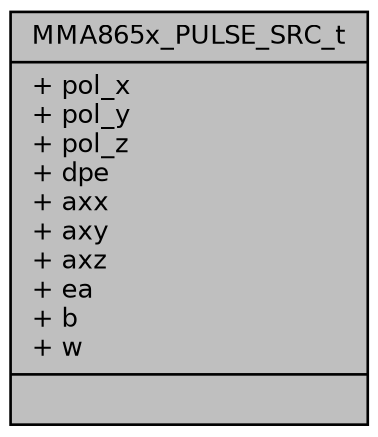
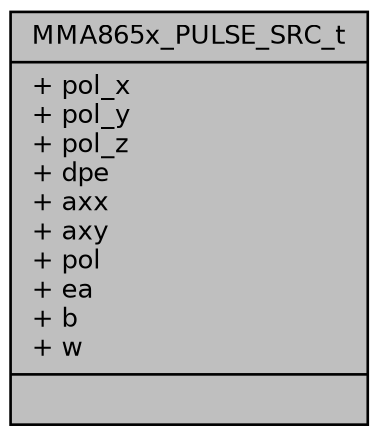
(70, 261) -> (67, 261)
